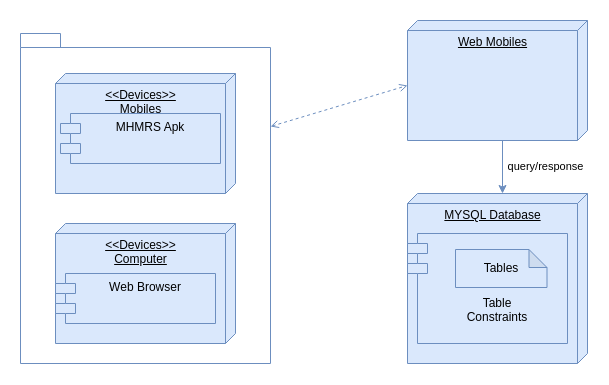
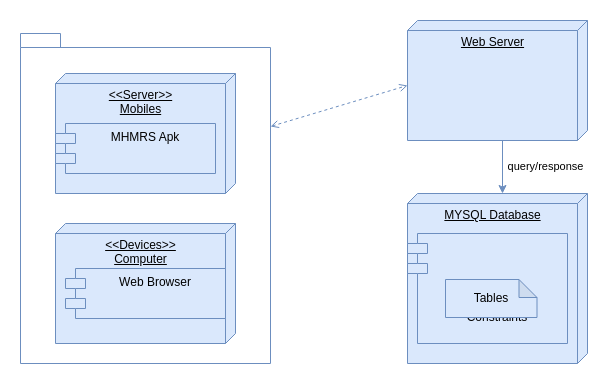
(493, 43) -> (493, 43)
(141, 103) -> (141, 103)
(141, 139) -> (136, 149)
(501, 269) -> (491, 299)
(136, 299) -> (146, 294)
